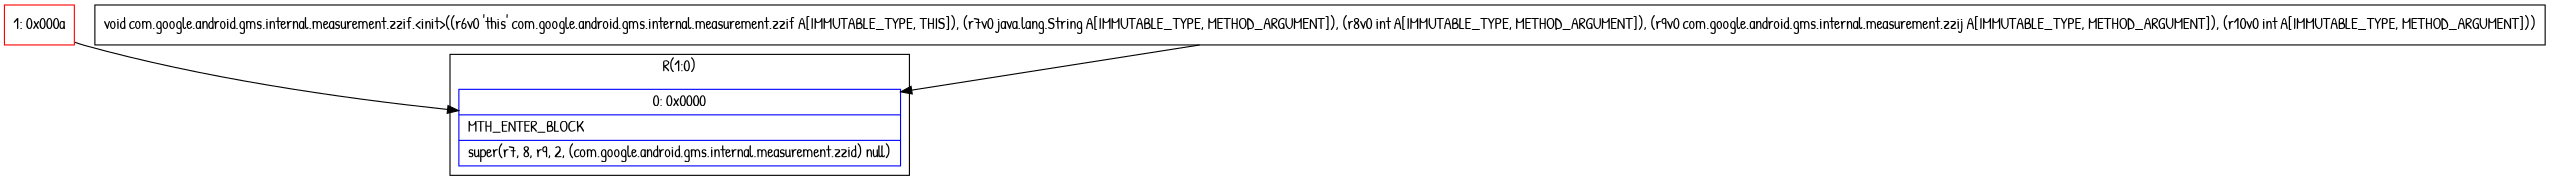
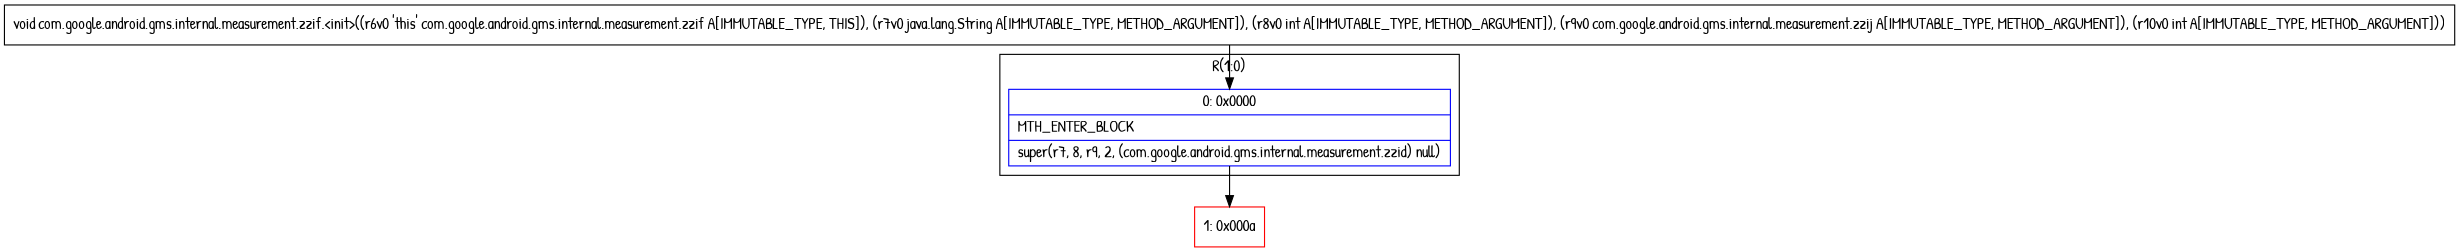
(260, 84) -> (1230, 182)
